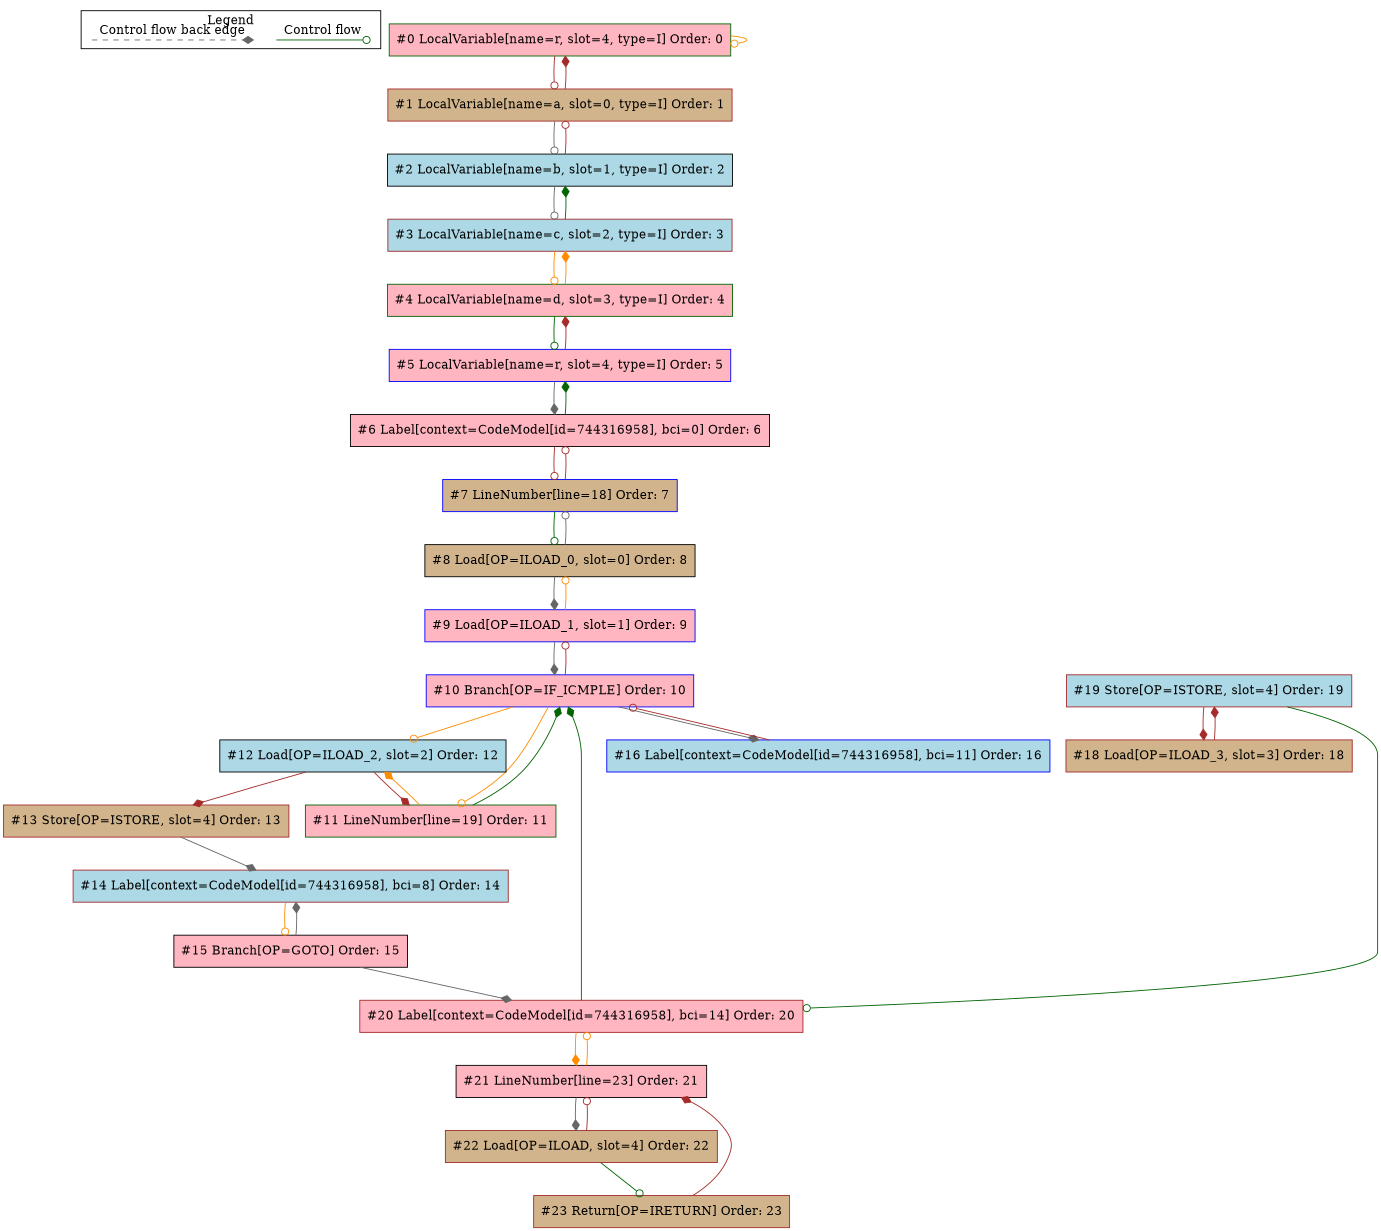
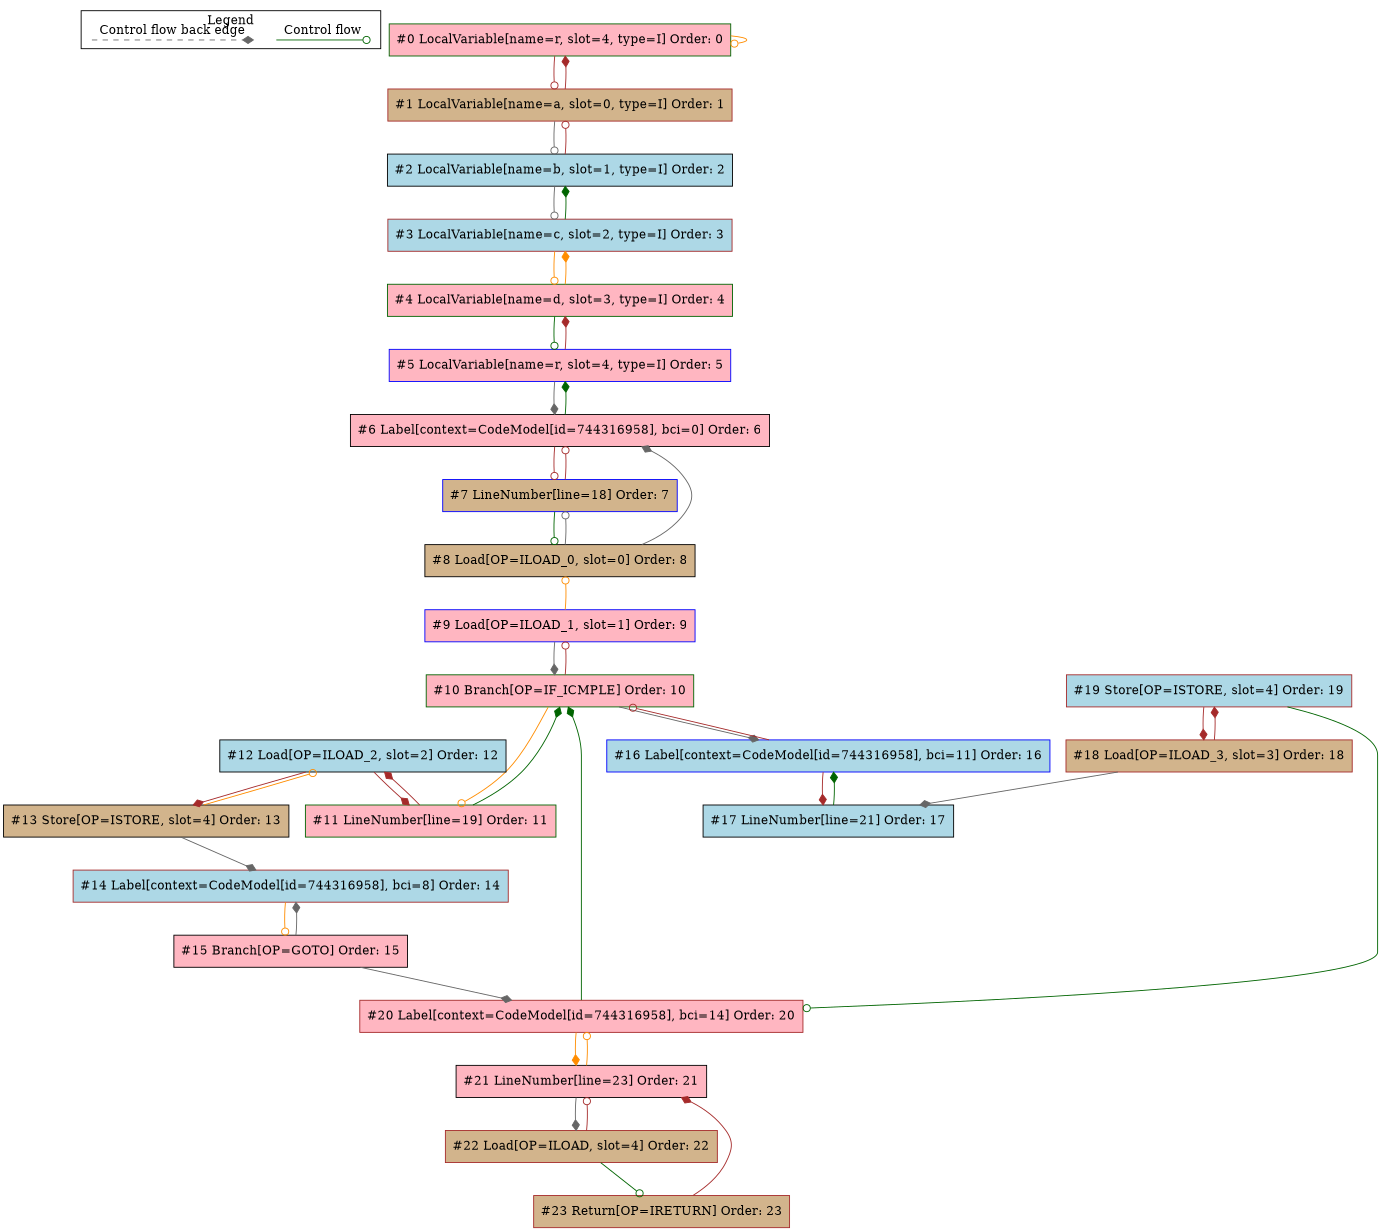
(554, 588) -> (691, 501)
(560, 691) -> (560, 691)
(465, 722) -> (256, 790)
(406, 792) -> (406, 792)
(146, 821) -> (146, 821)
none -> (828, 821)
